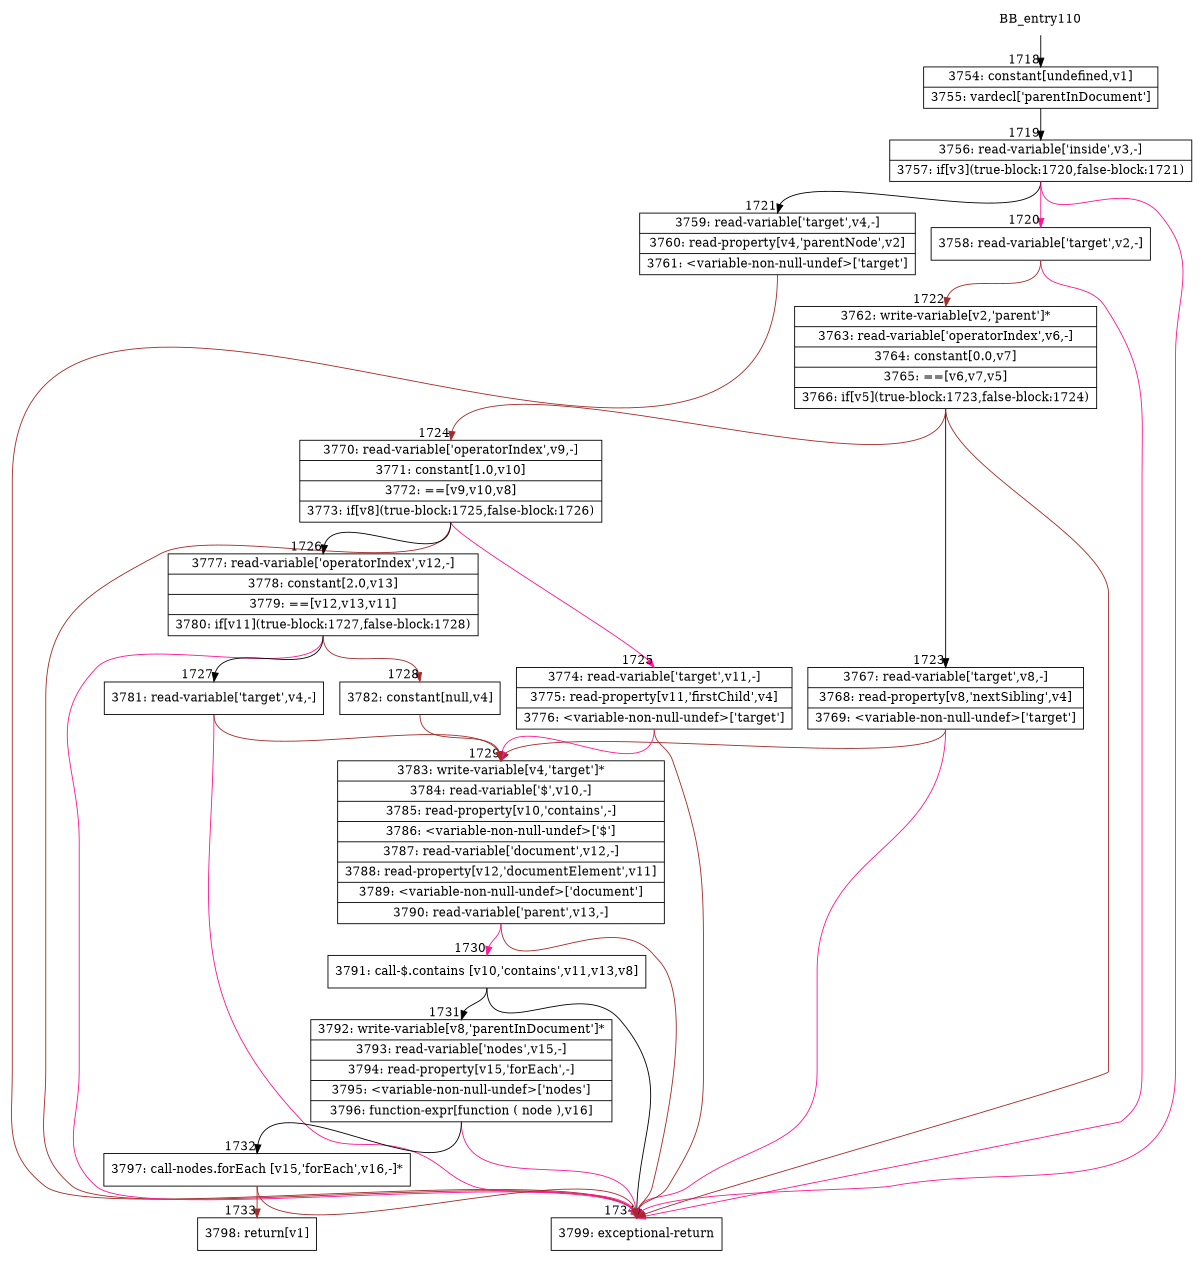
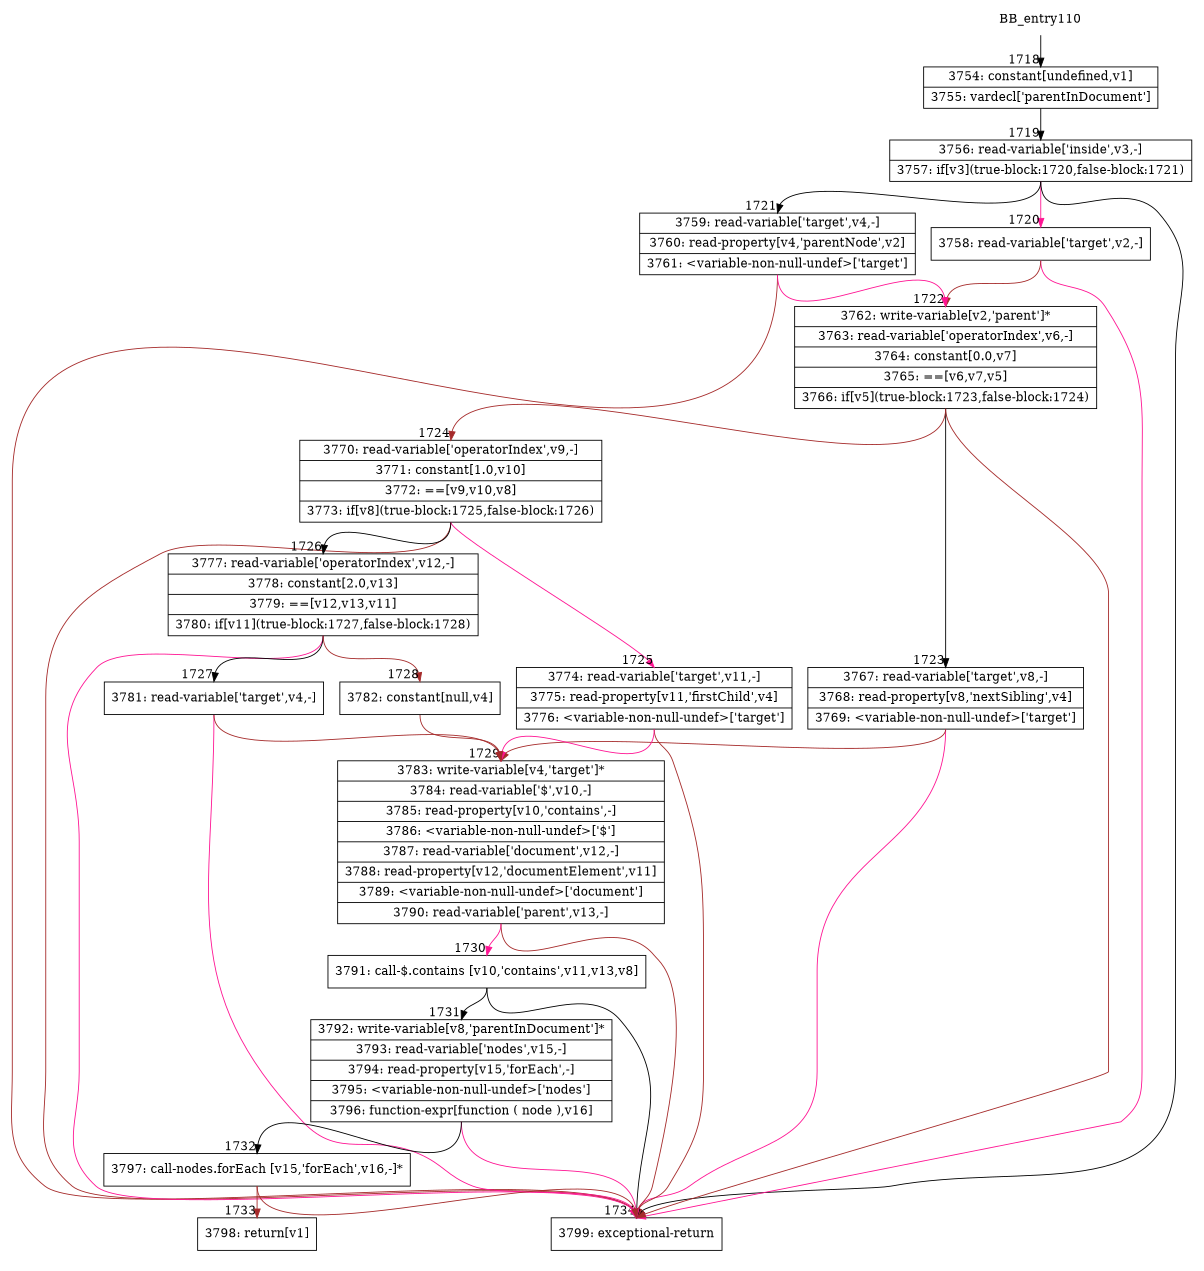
none -> (857, 292)
(1175, 868) -> (1175, 868)
